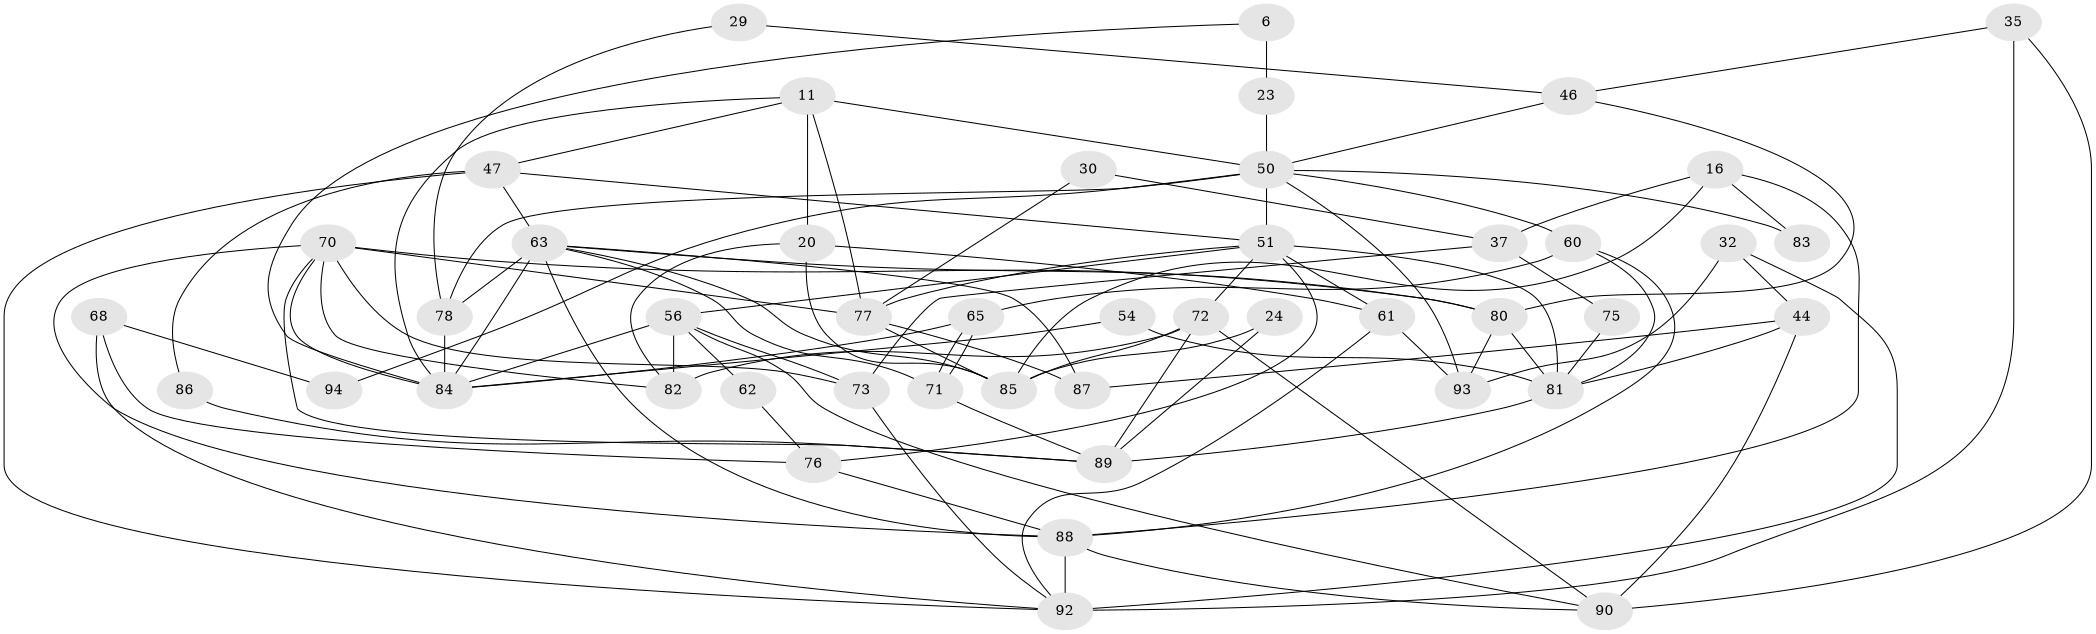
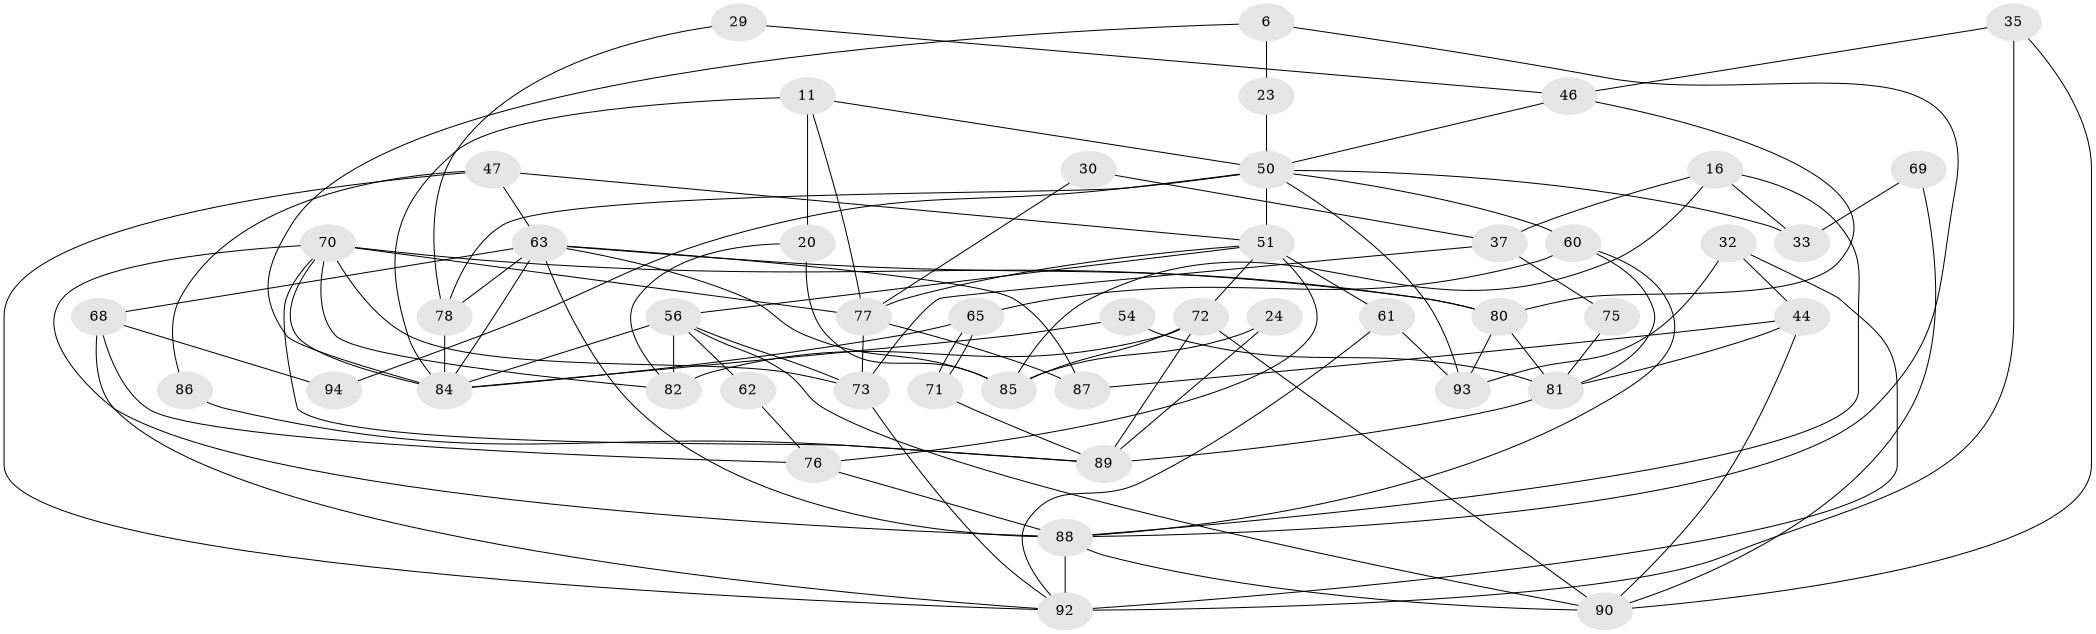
(650, 133) -> none
none -> (1919, 170)
(1802, 243) -> (1802, 243)
(1033, 263) -> none
(1457, 267) -> none
(737, 322) -> (329, 279)
none -> (1925, 336)
(936, 354) -> (863, 354)
